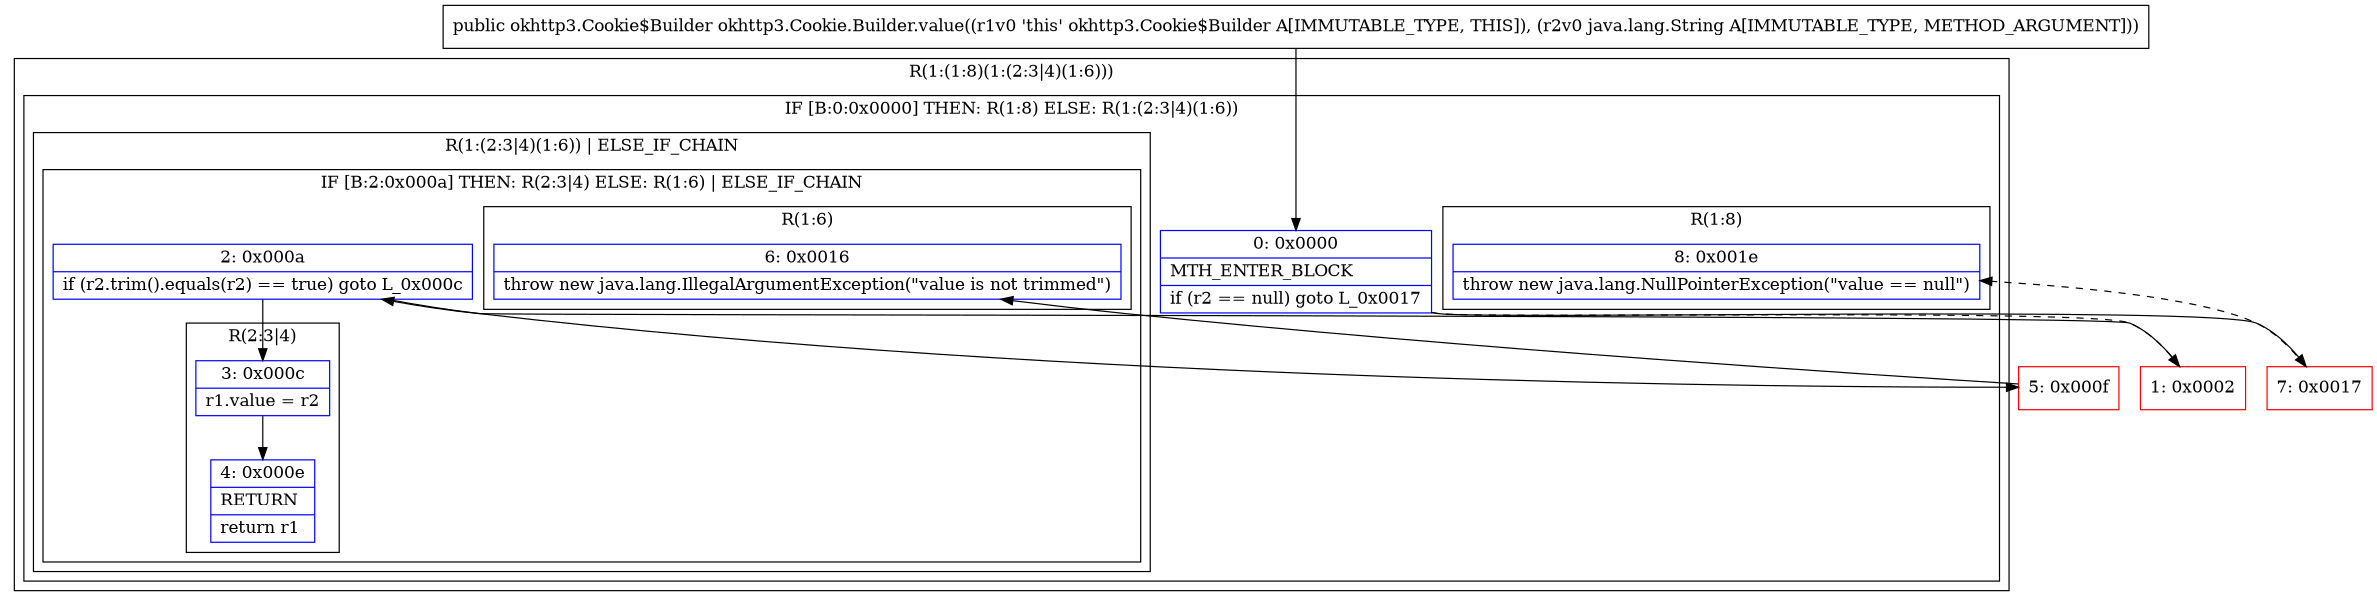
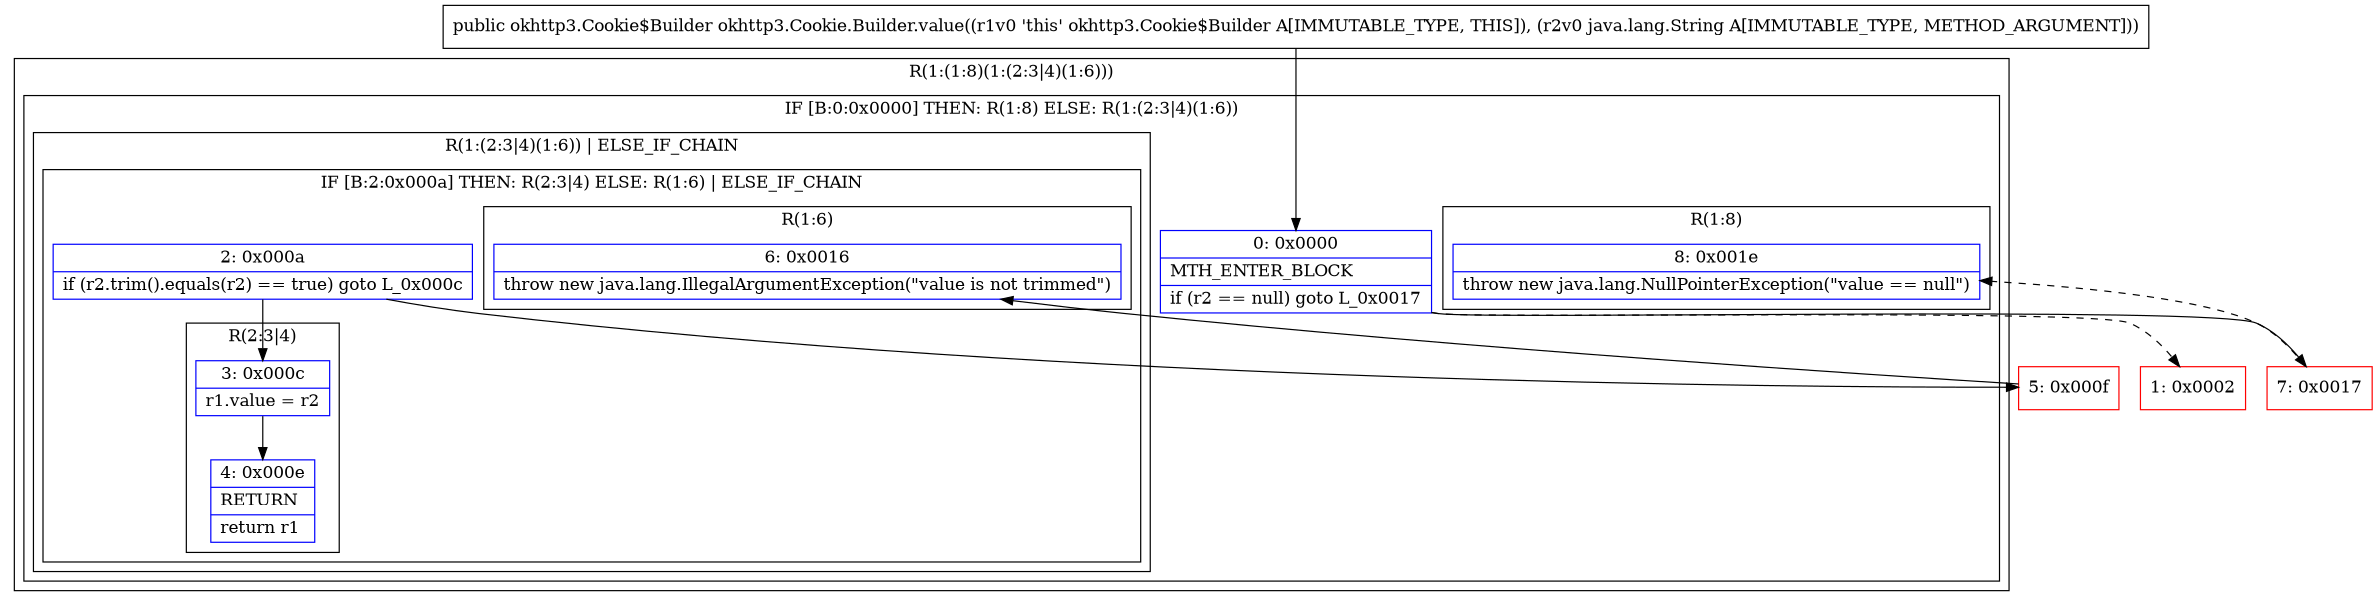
(1295, 316) -> none
